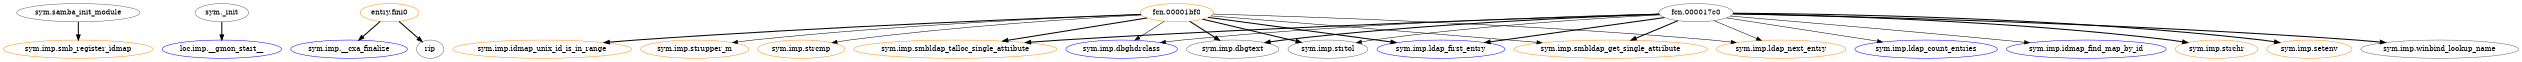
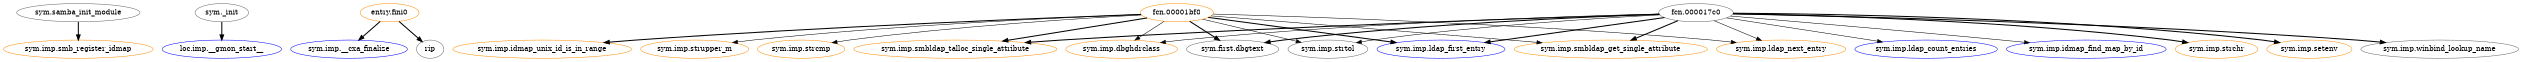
(1235, 27) -> (1235, 27)
(1122, 49) -> (1122, 49)
(1233, 49) -> (1233, 49)
